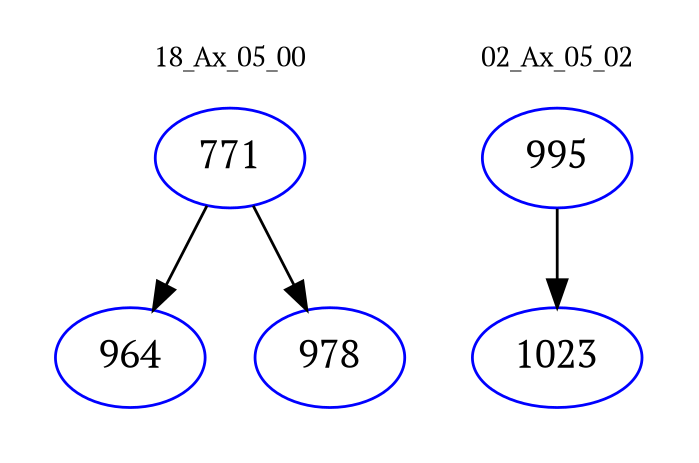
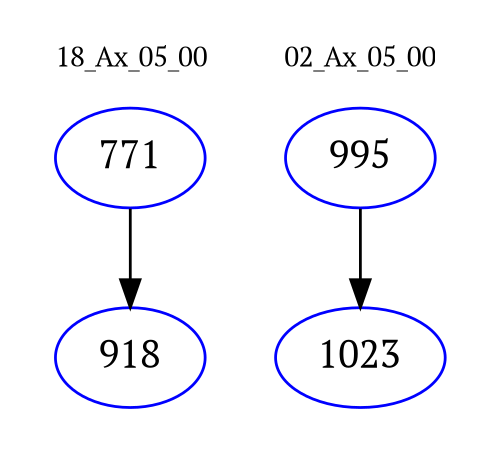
(557, 60) -> (360, 60)
(130, 358) -> none
(330, 358) -> (130, 358)
